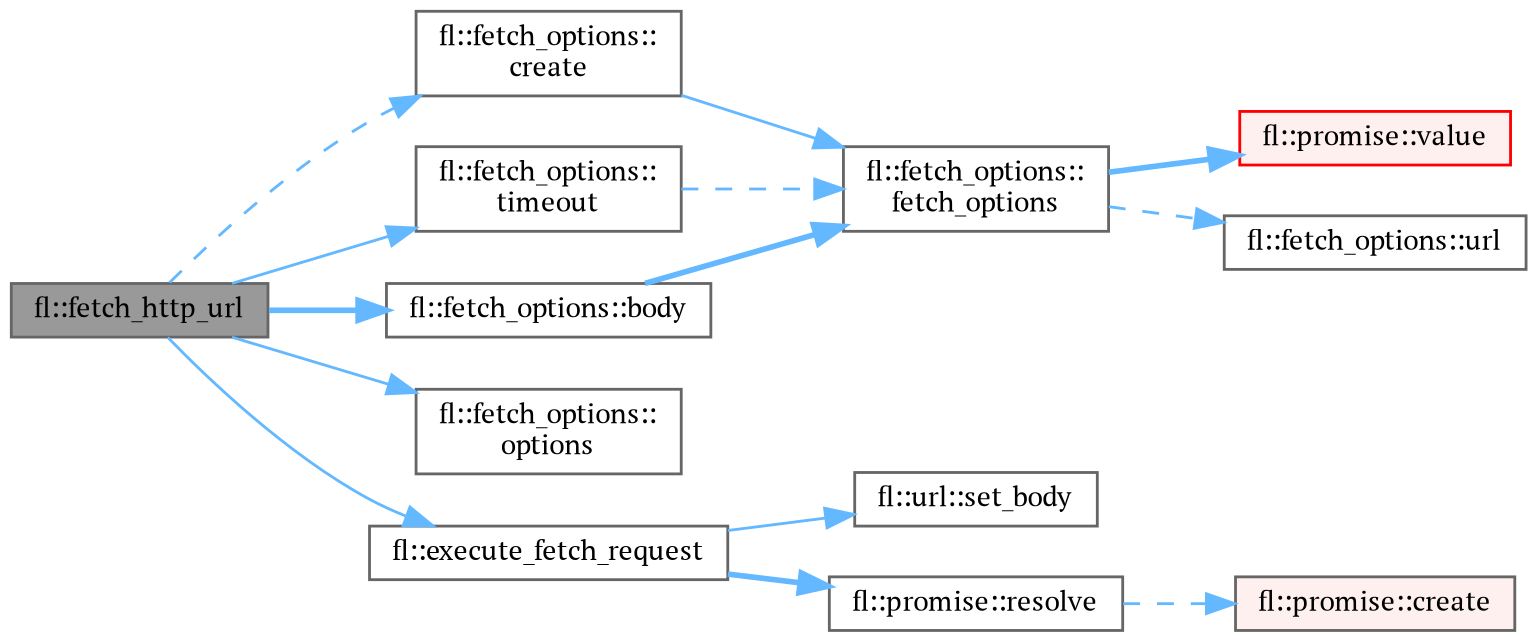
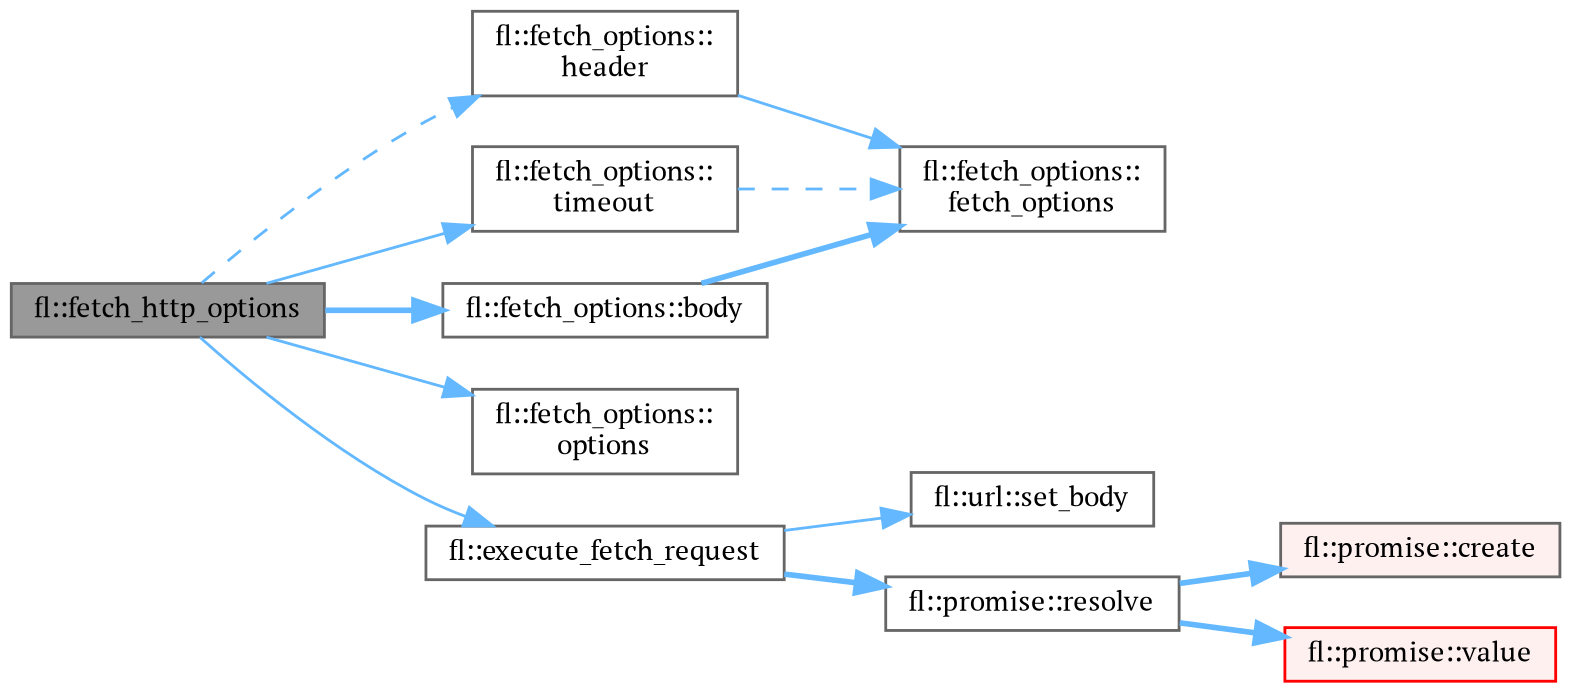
(549, 54) -> (605, 54)
(1160, 166) -> (1218, 628)
(1375, 243) -> none
(140, 310) -> (168, 310)
(1165, 604) -> (1216, 578)
